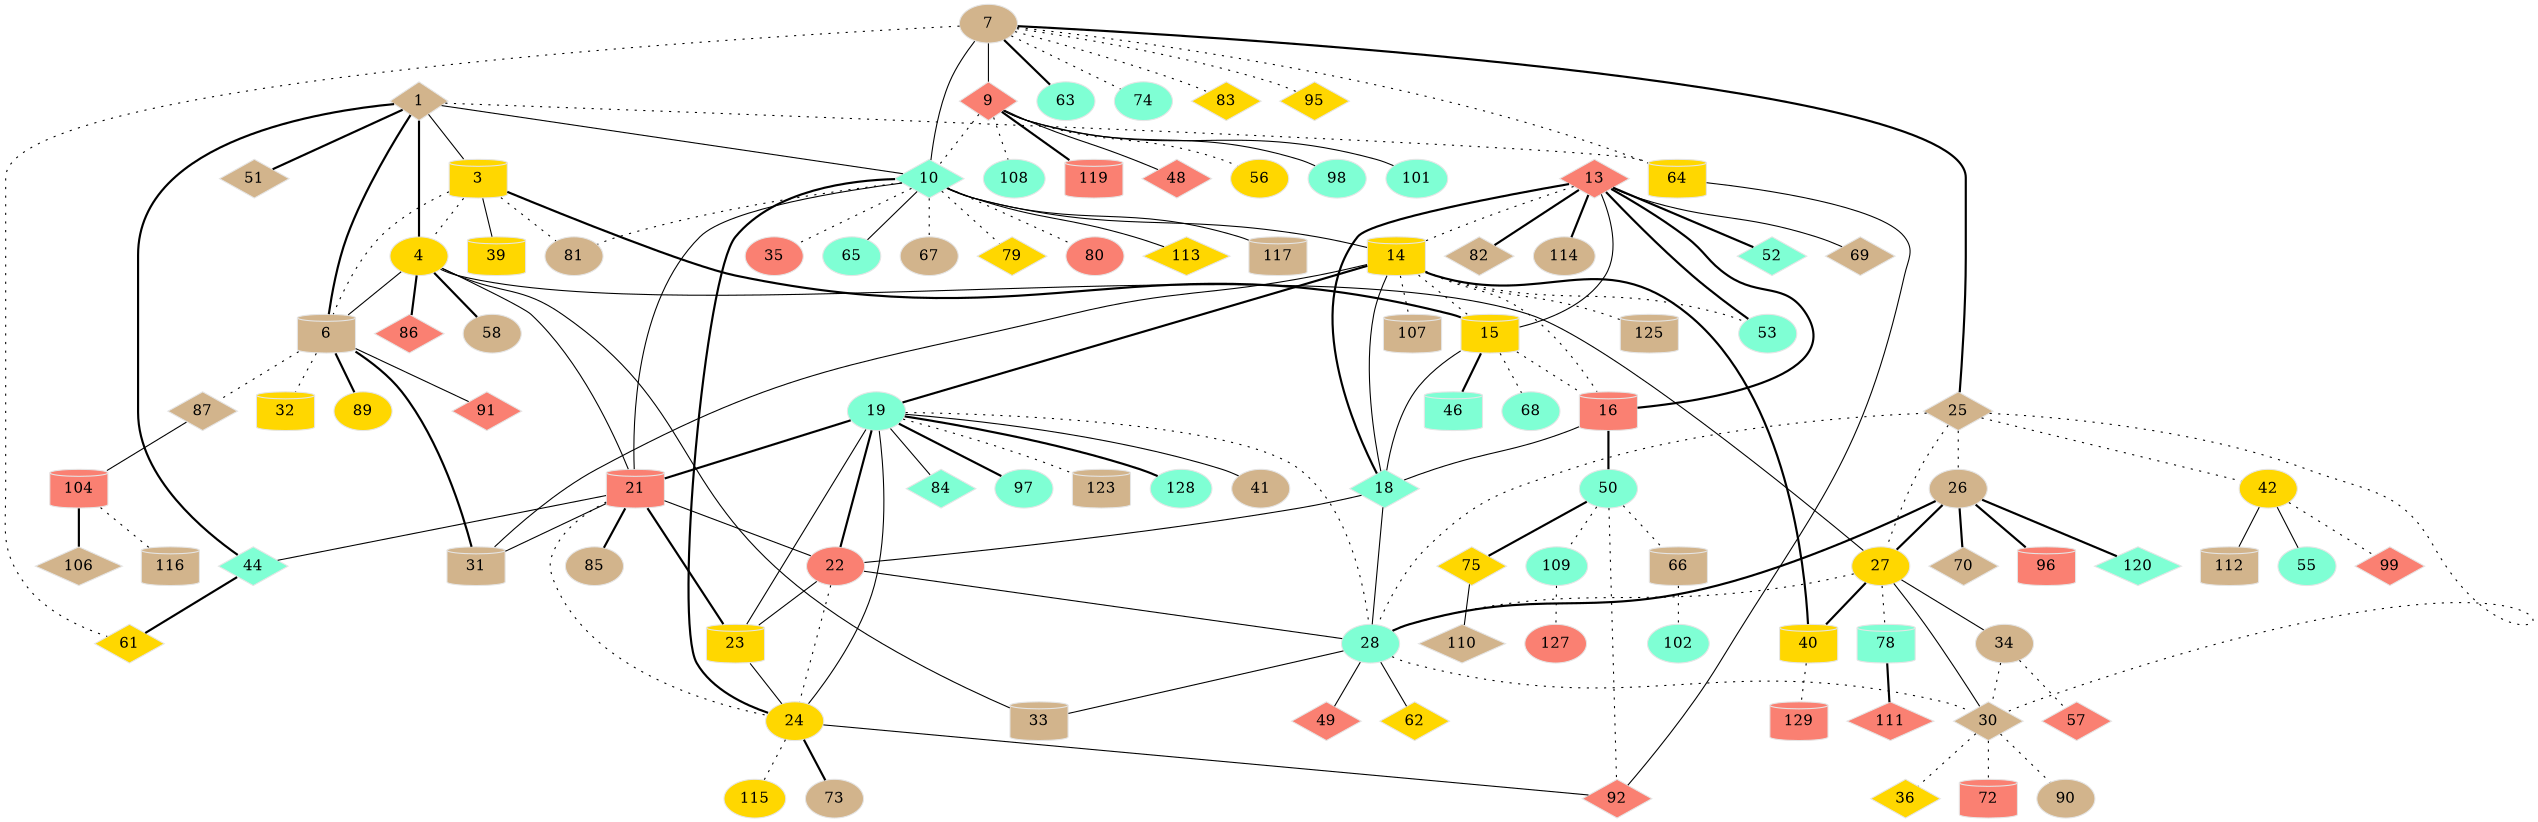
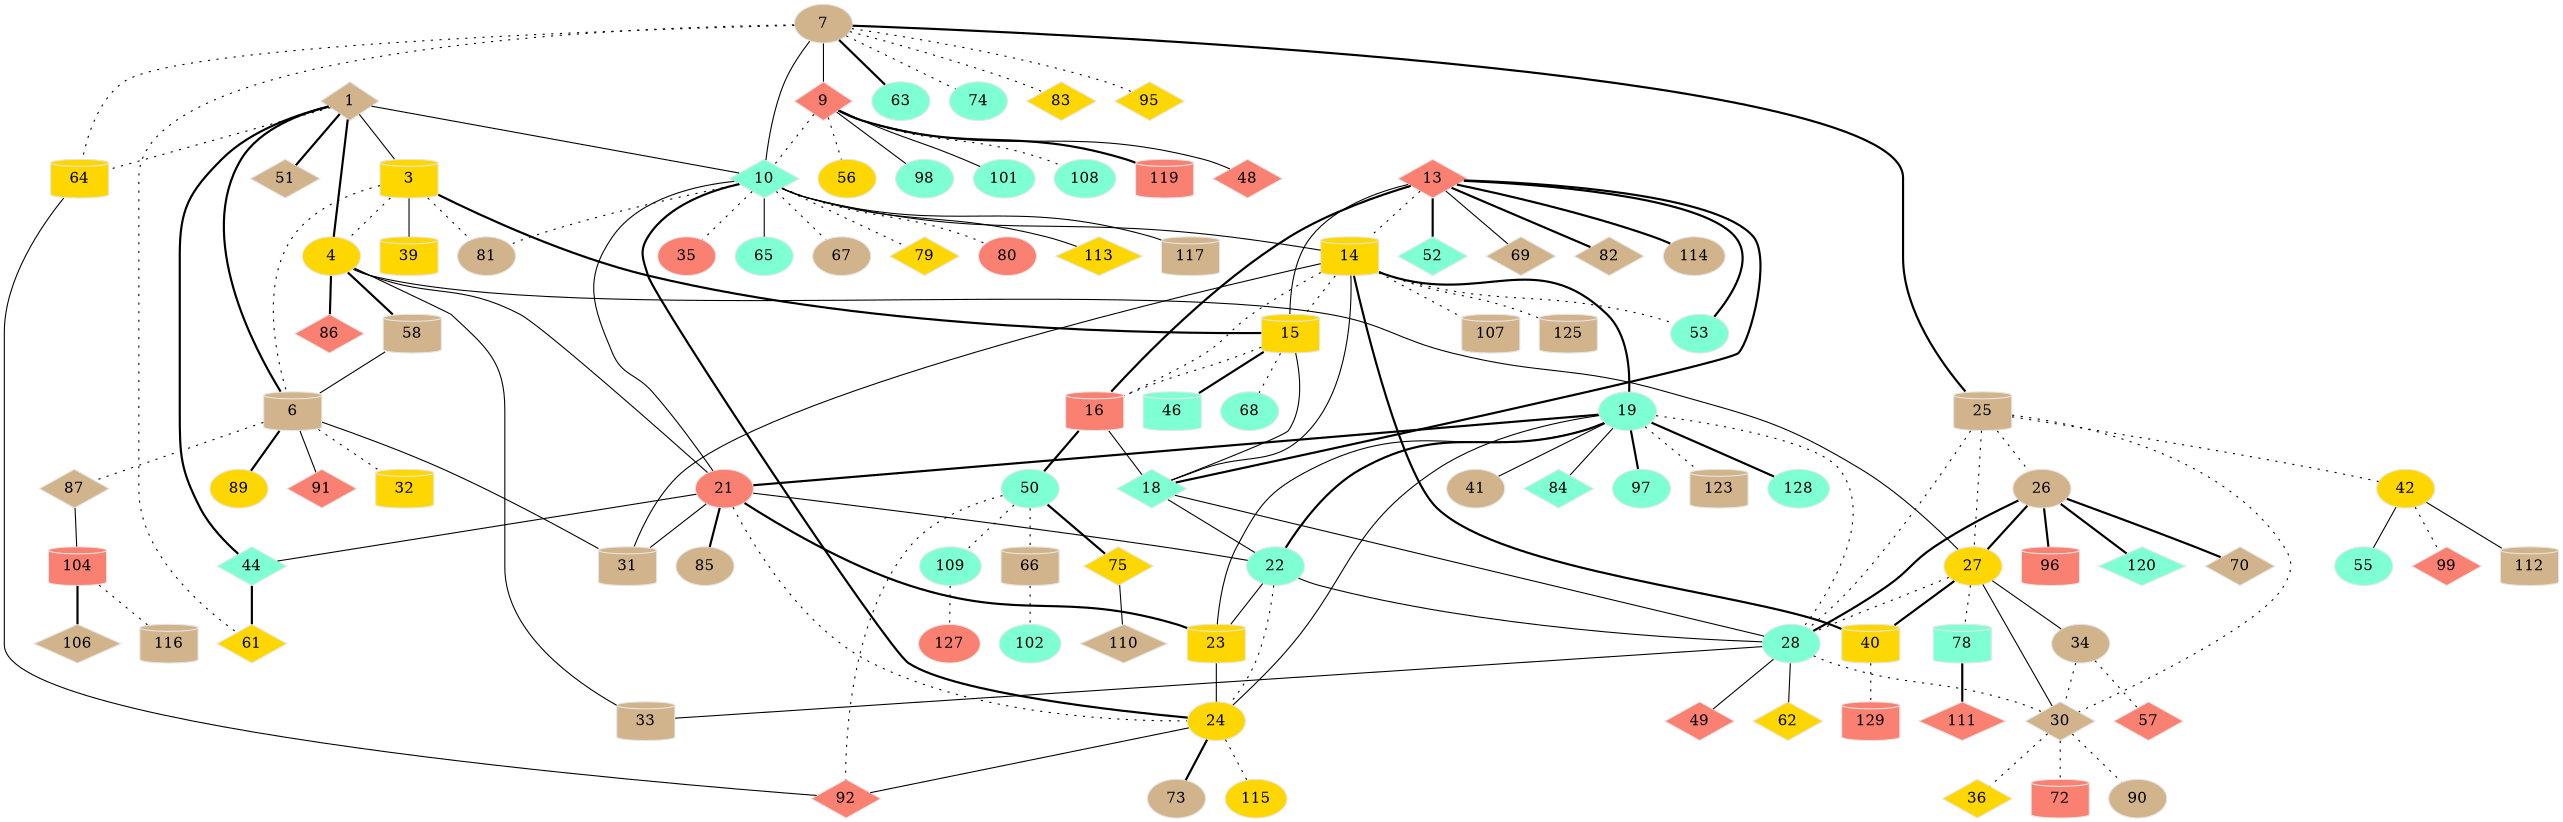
(375, 293) -> (352, 372)
(492, 334) -> (412, 334)
(1958, 411) -> (1983, 411)
(431, 438) -> (463, 478)
(635, 489) -> (724, 489)
(836, 566) -> (1276, 566)
